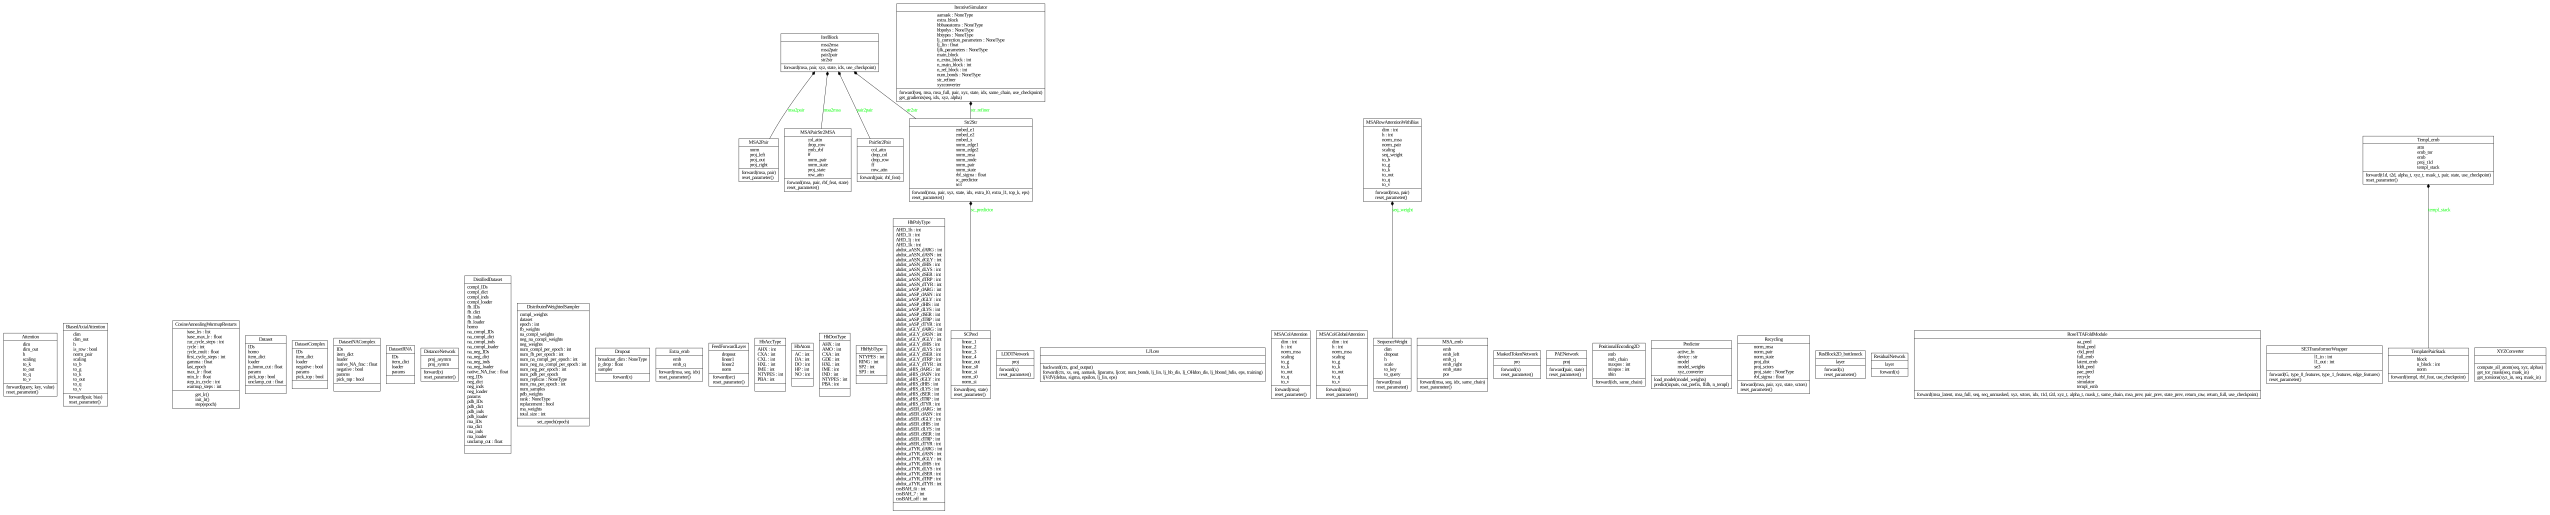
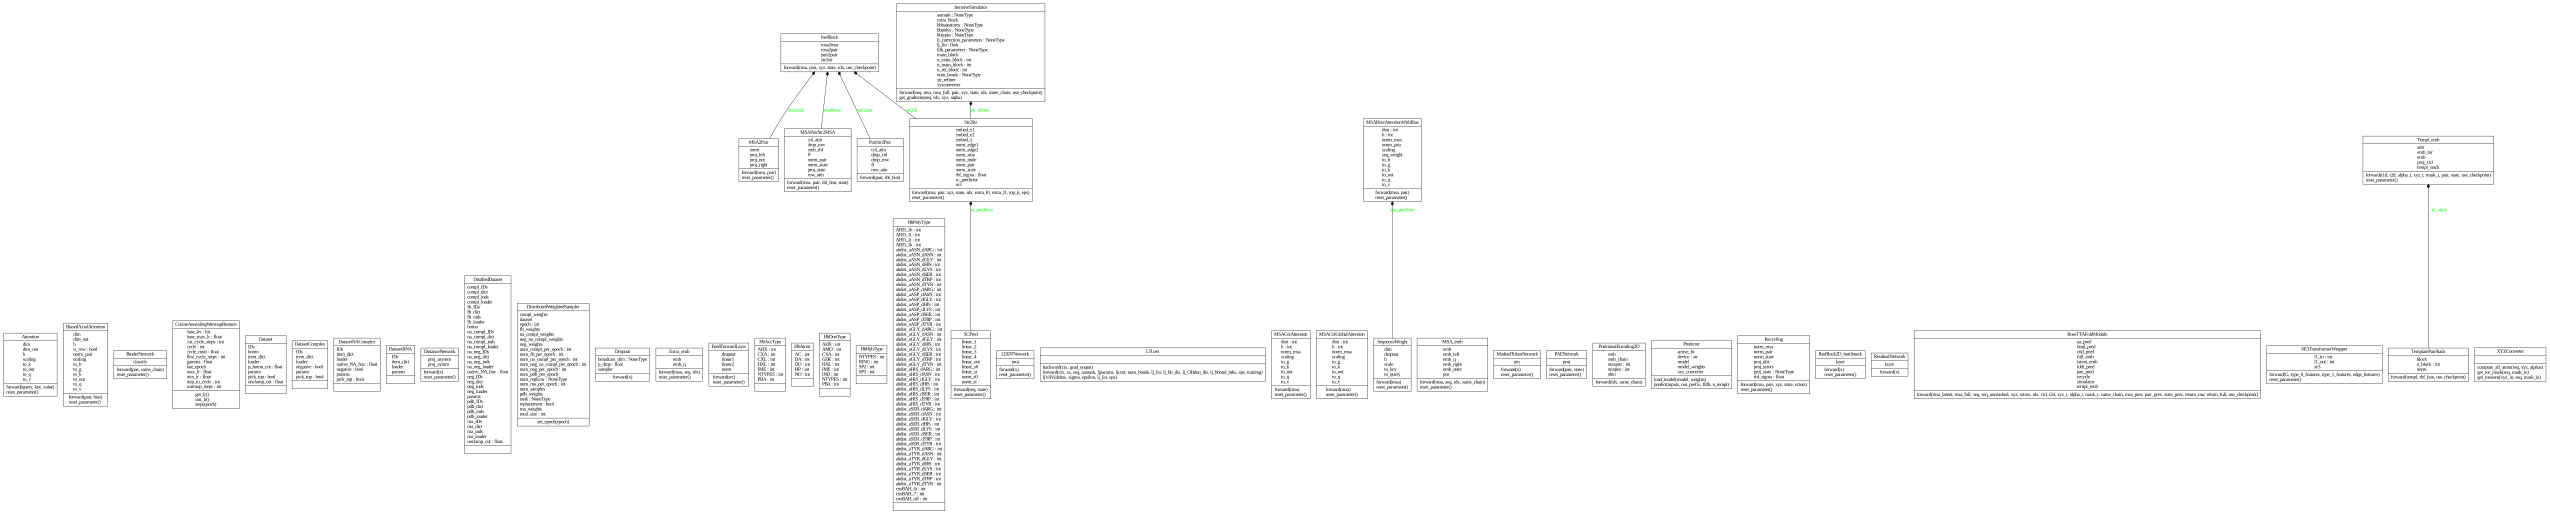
(832, 110) -> (832, 110)
(1403, 210) -> (1403, 210)
(2439, 210) -> (2439, 210)
none -> (140, 365)
